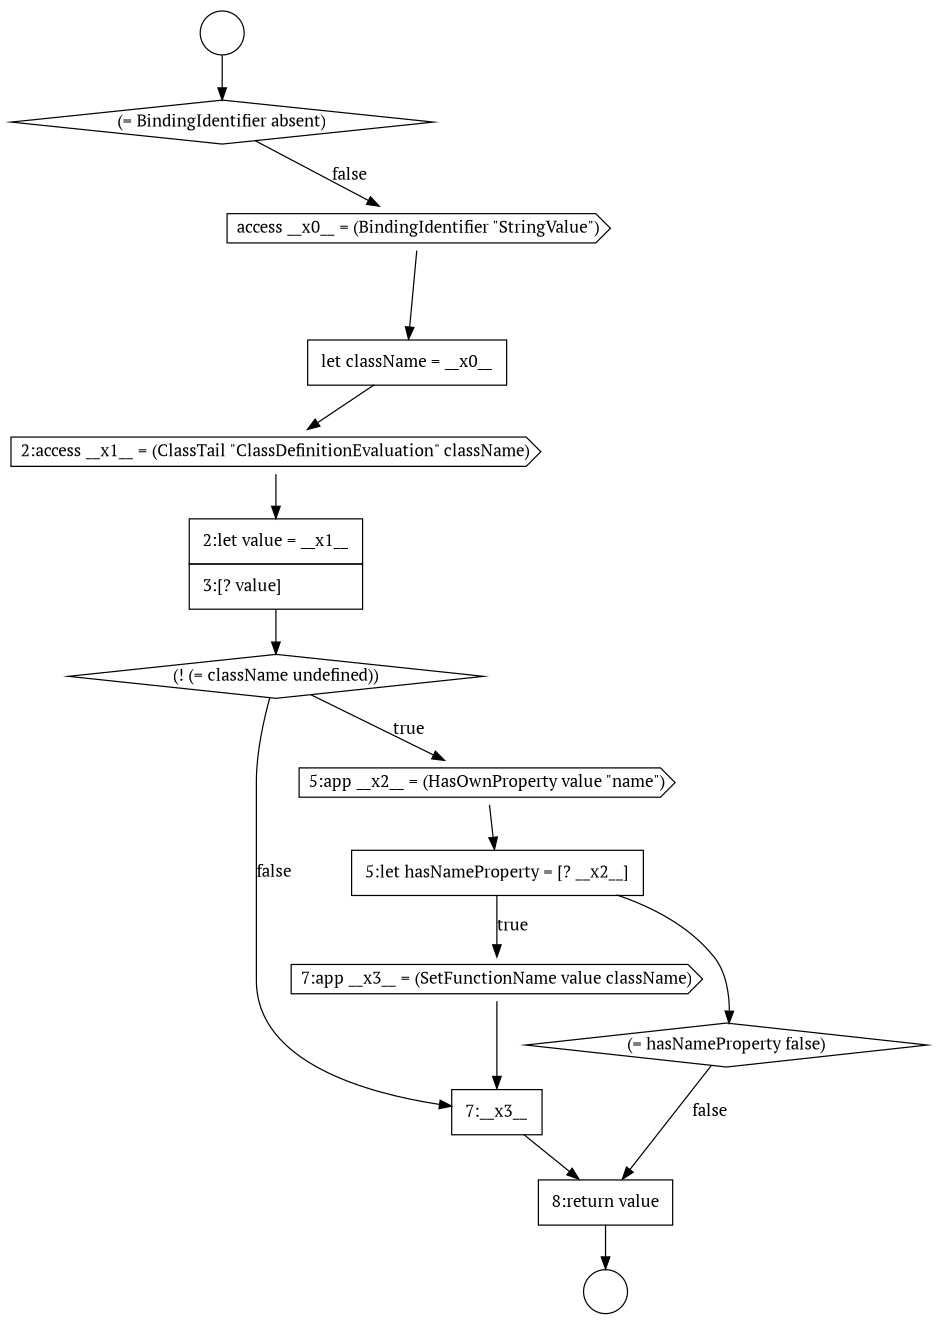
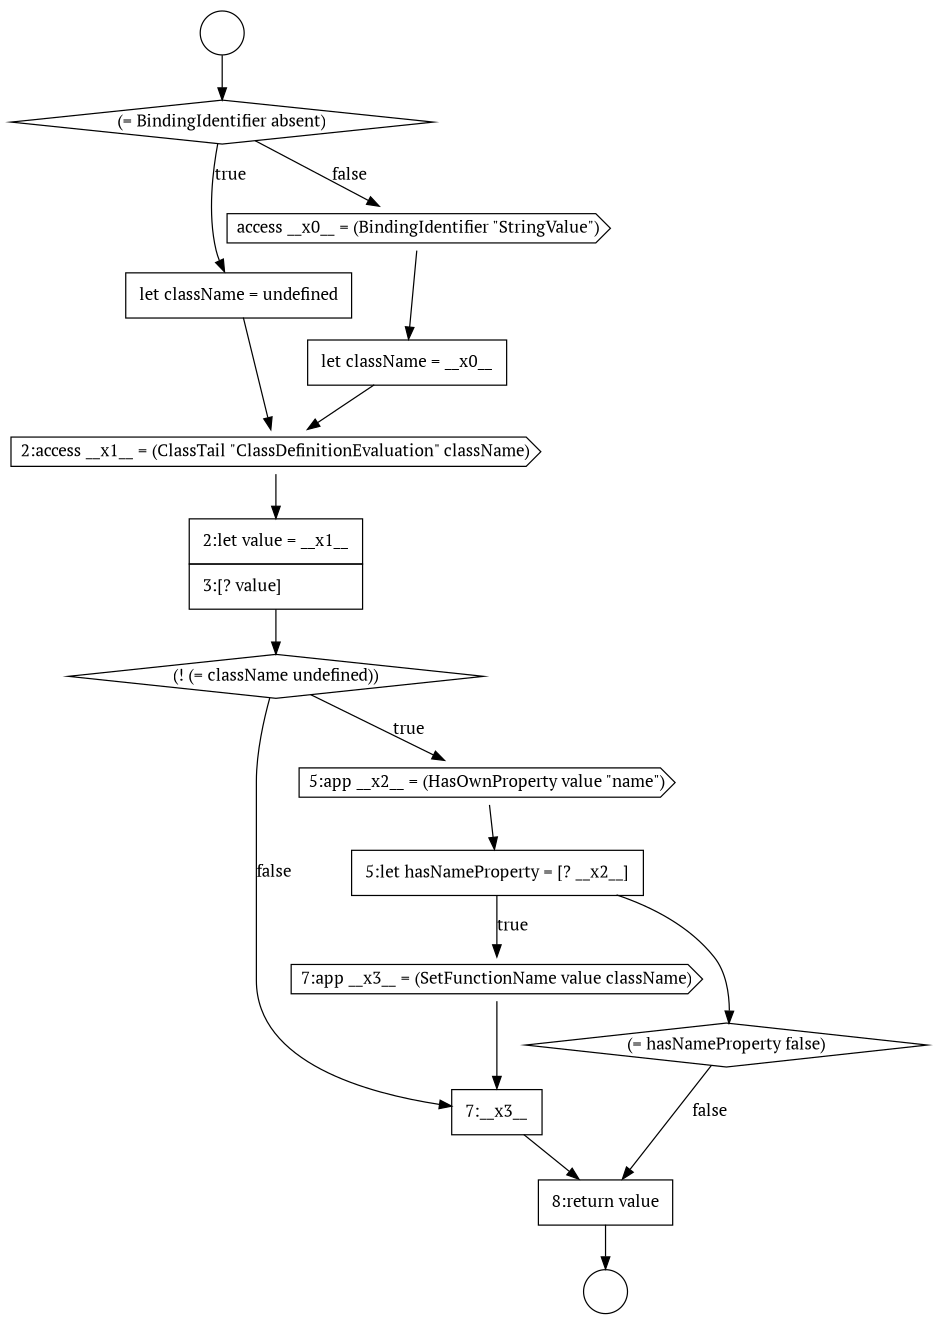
none -> (238, 295)
